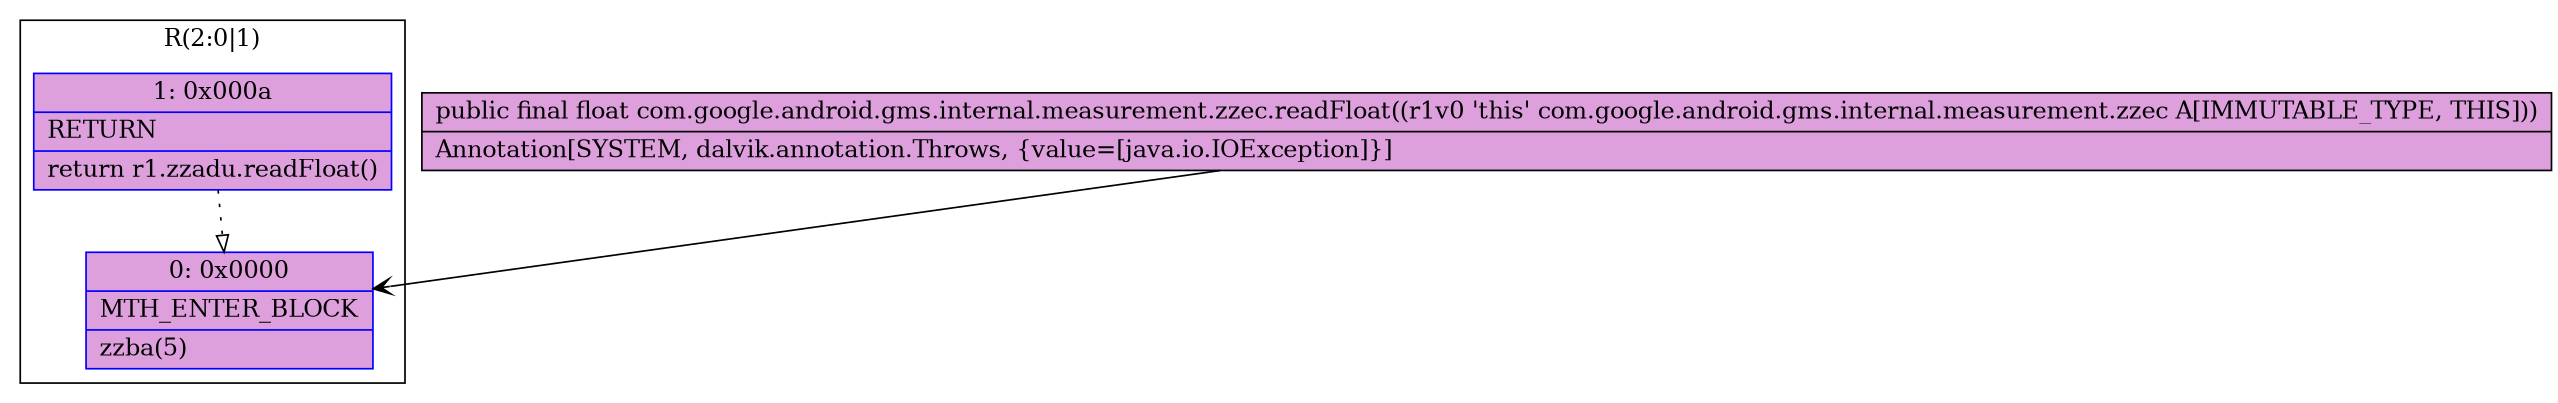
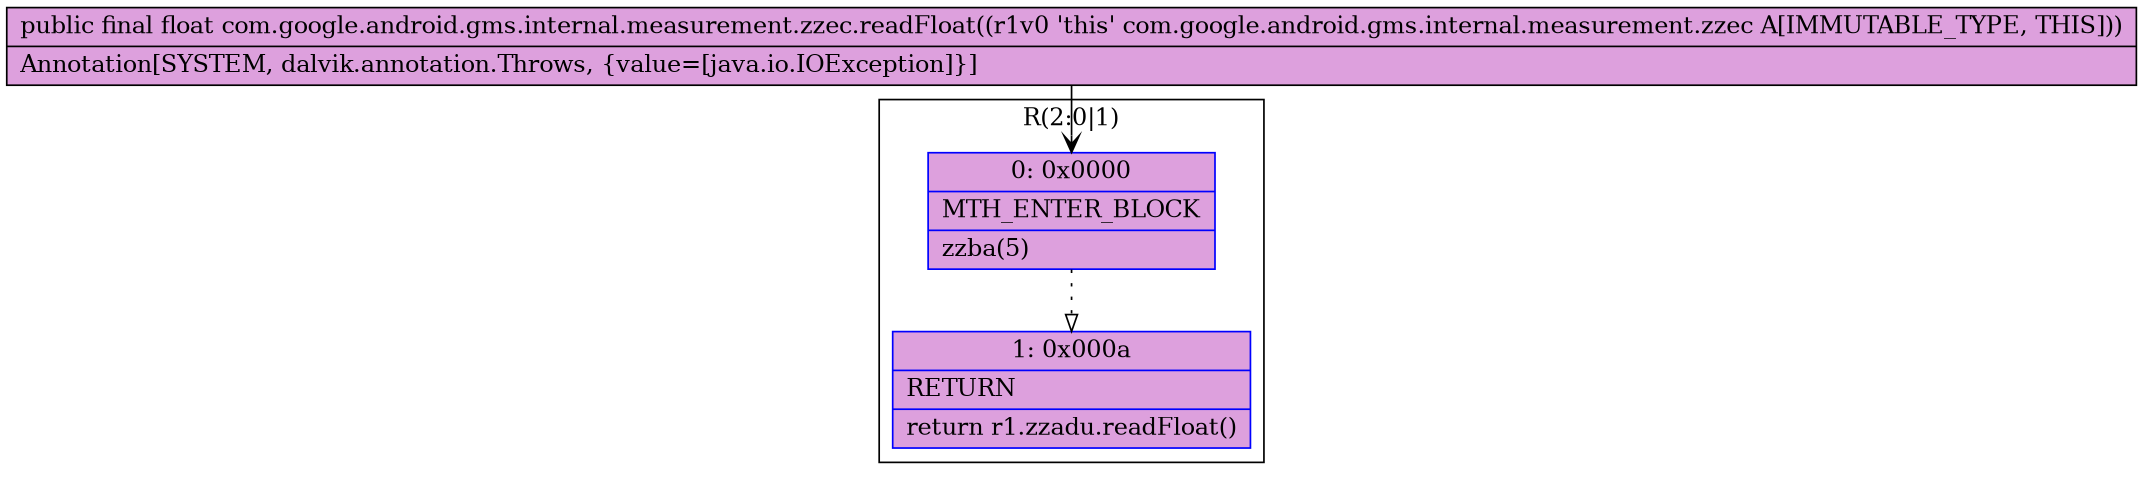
(220, 213) -> (1072, 292)
